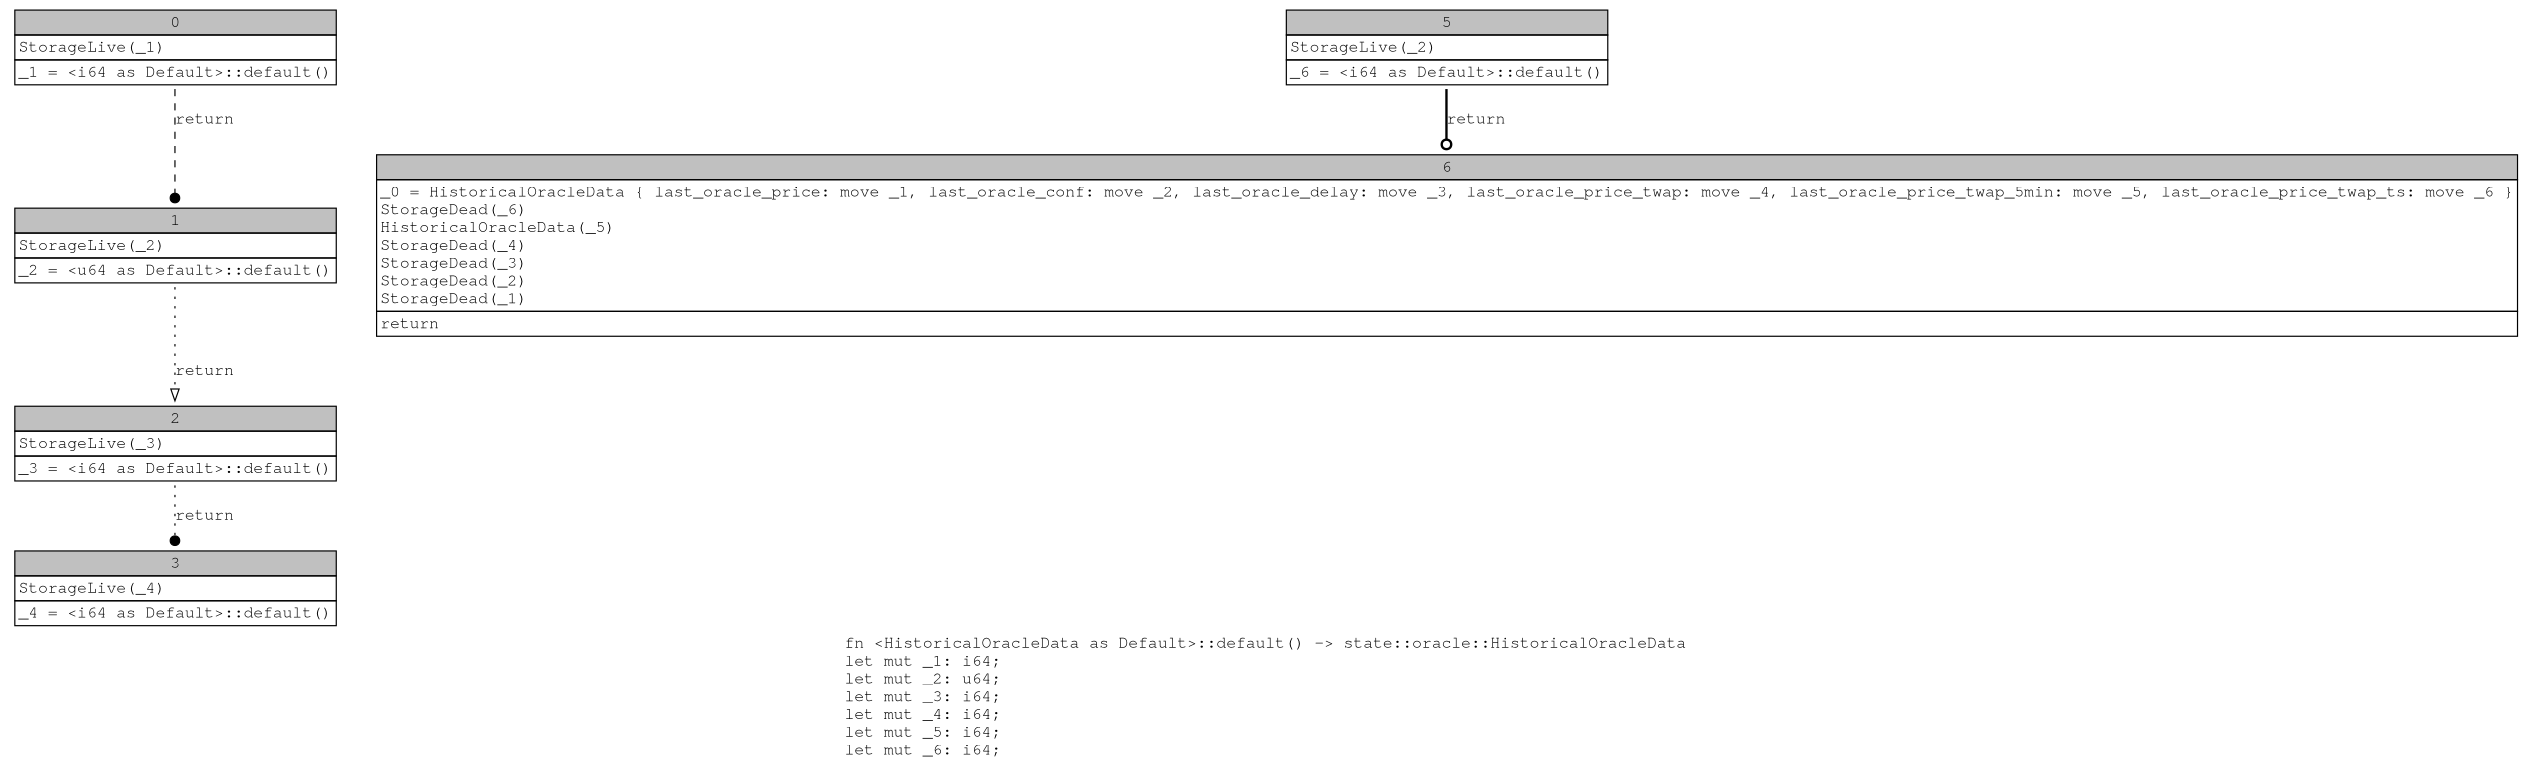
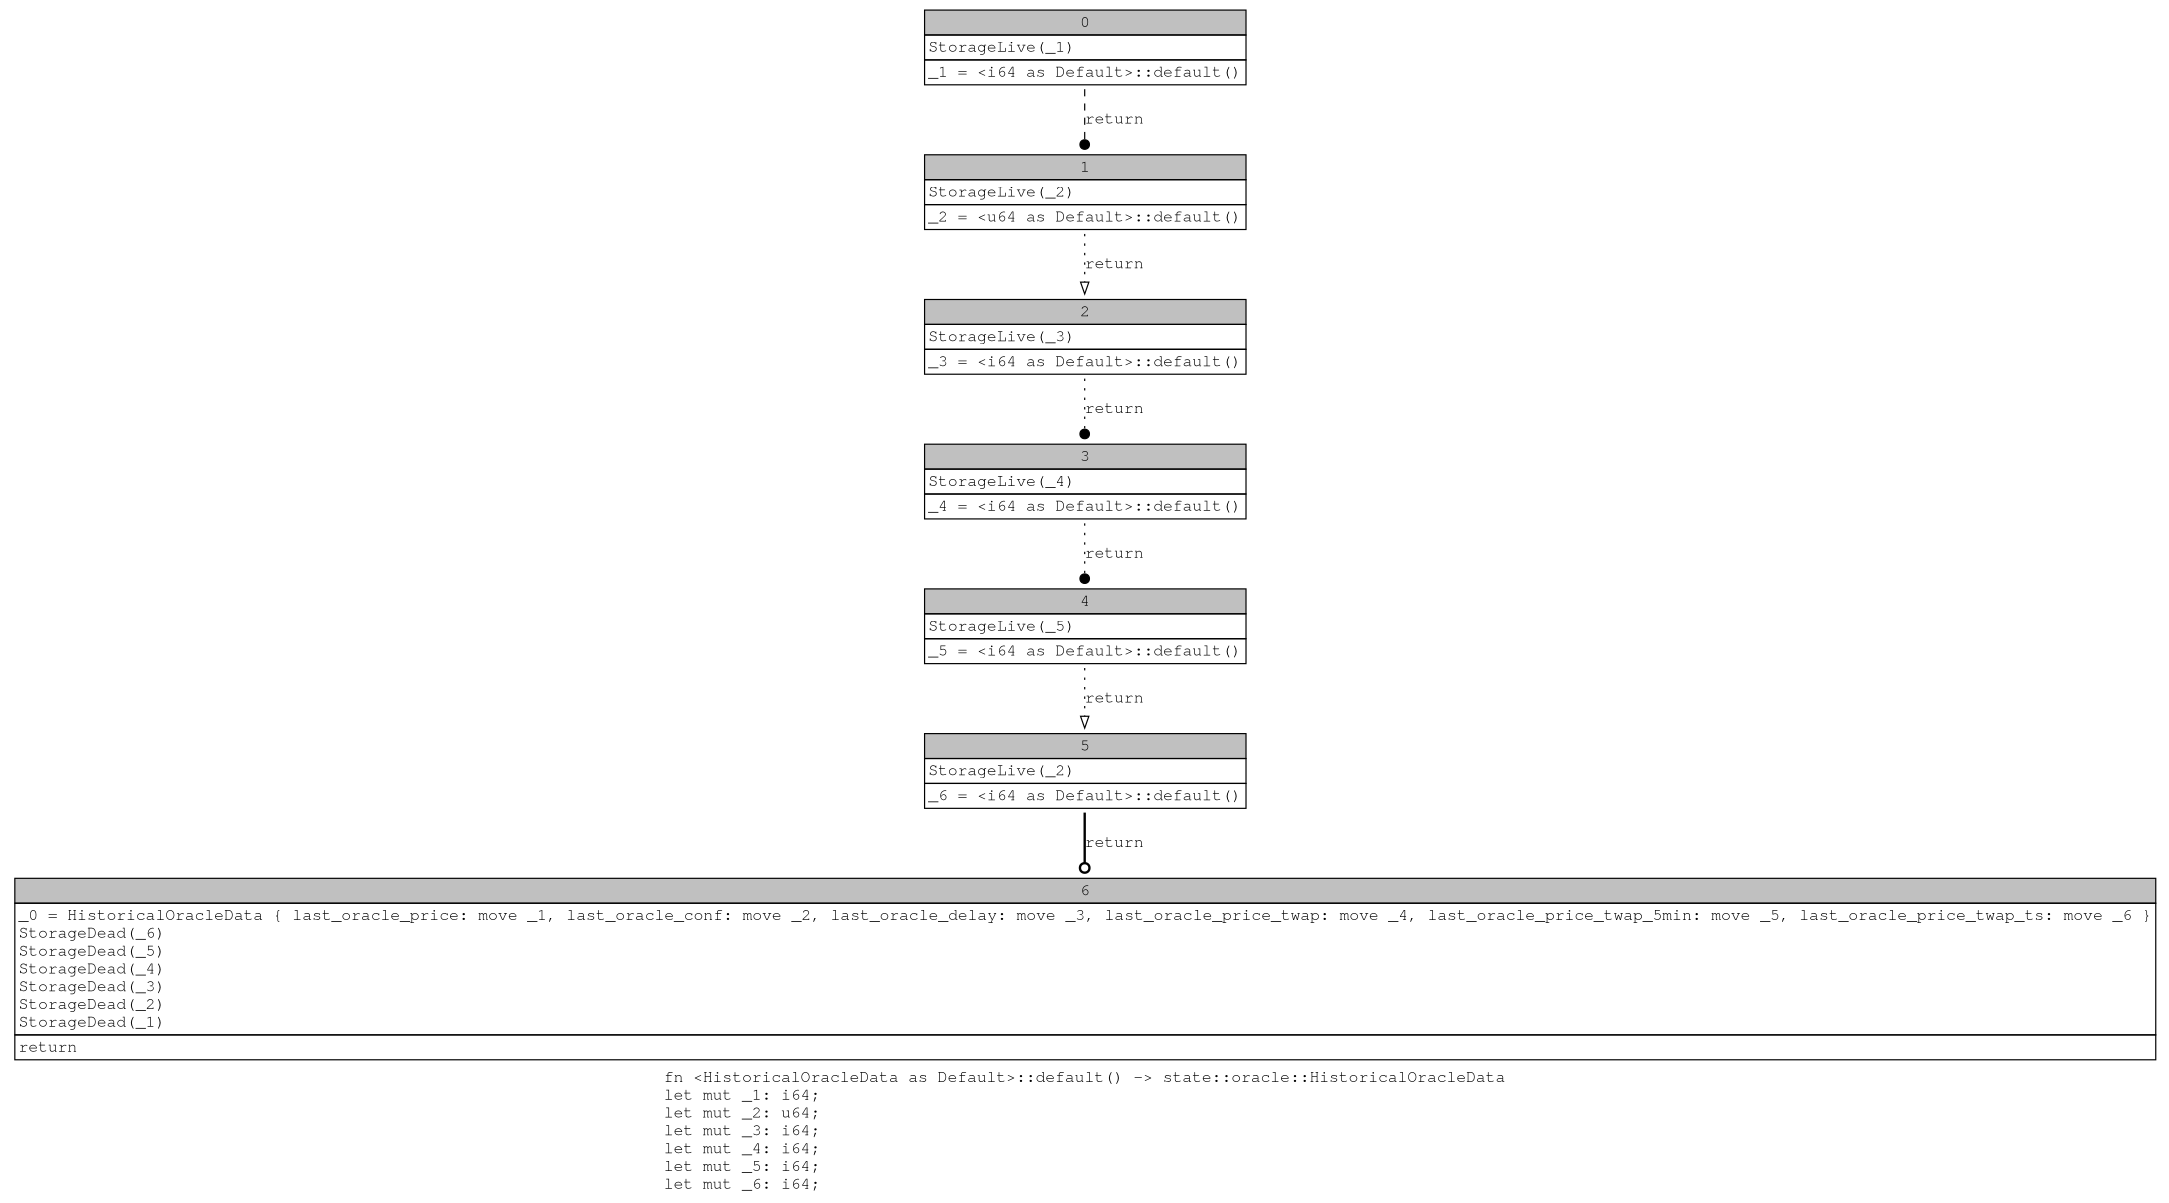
(498, 227) -> (92, 951)
none -> (1085, 626)
